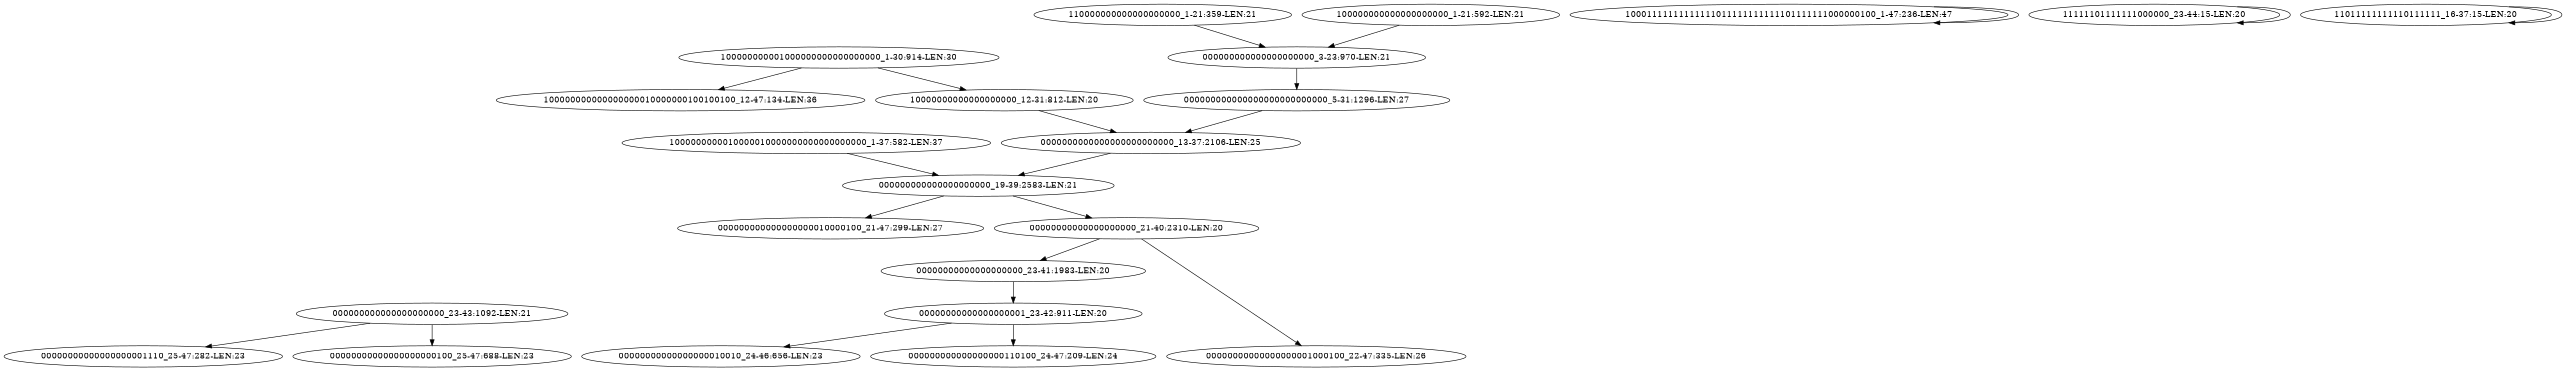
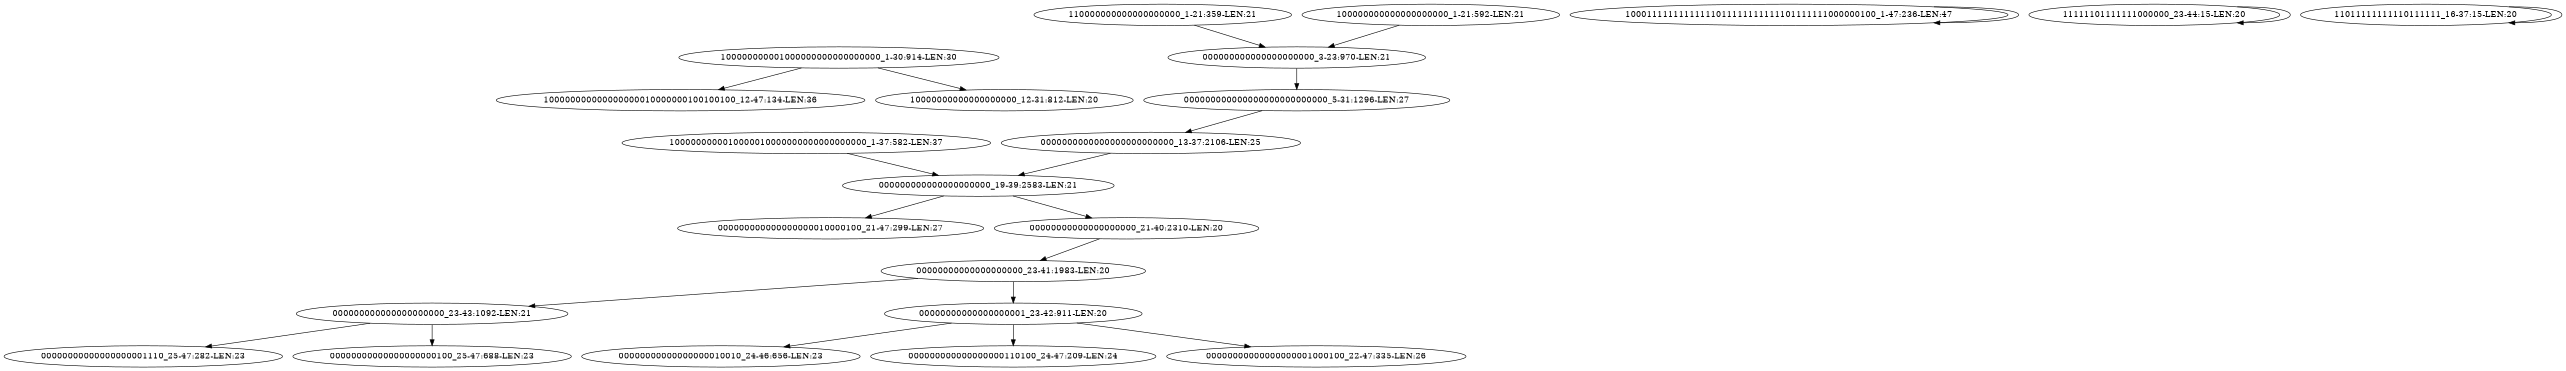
(1075, 121) -> none
(1219, 291) -> (1161, 335)
none -> (726, 292)
